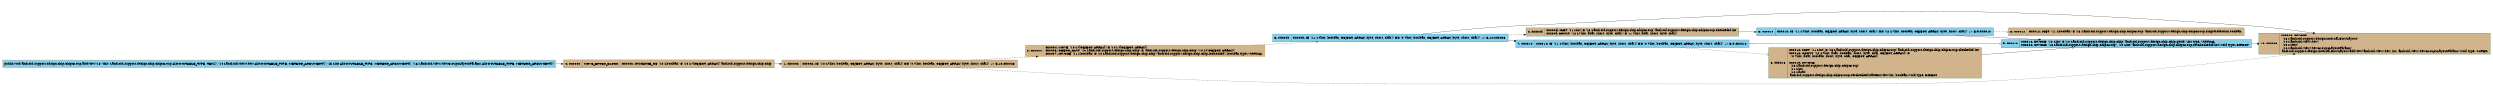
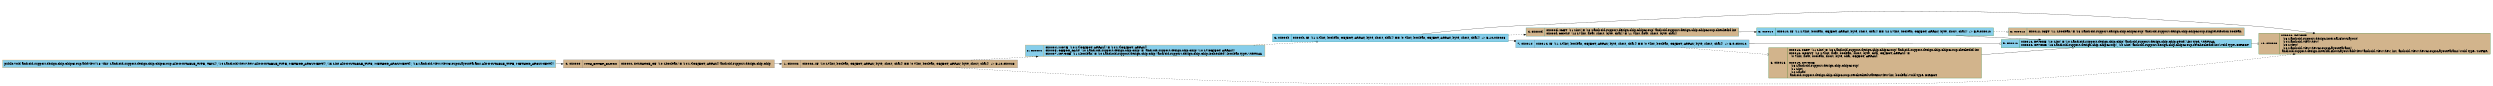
(2254, 44) -> (2254, 44)
(1145, 51) -> (1145, 51)
(601, 64) -> (601, 64)
